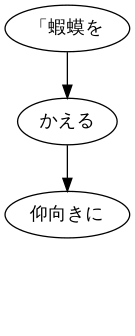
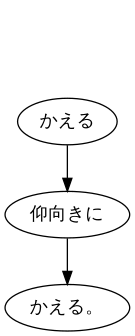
(67, 28) -> none
none -> (67, 308)
